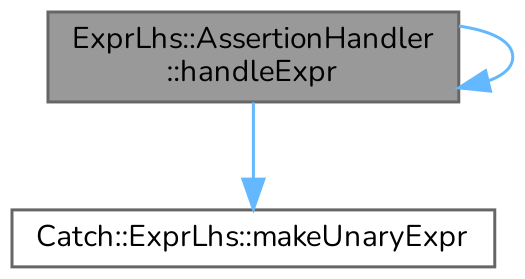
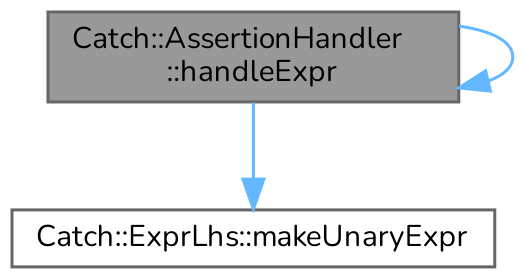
(253, 57) -> (253, 57)
